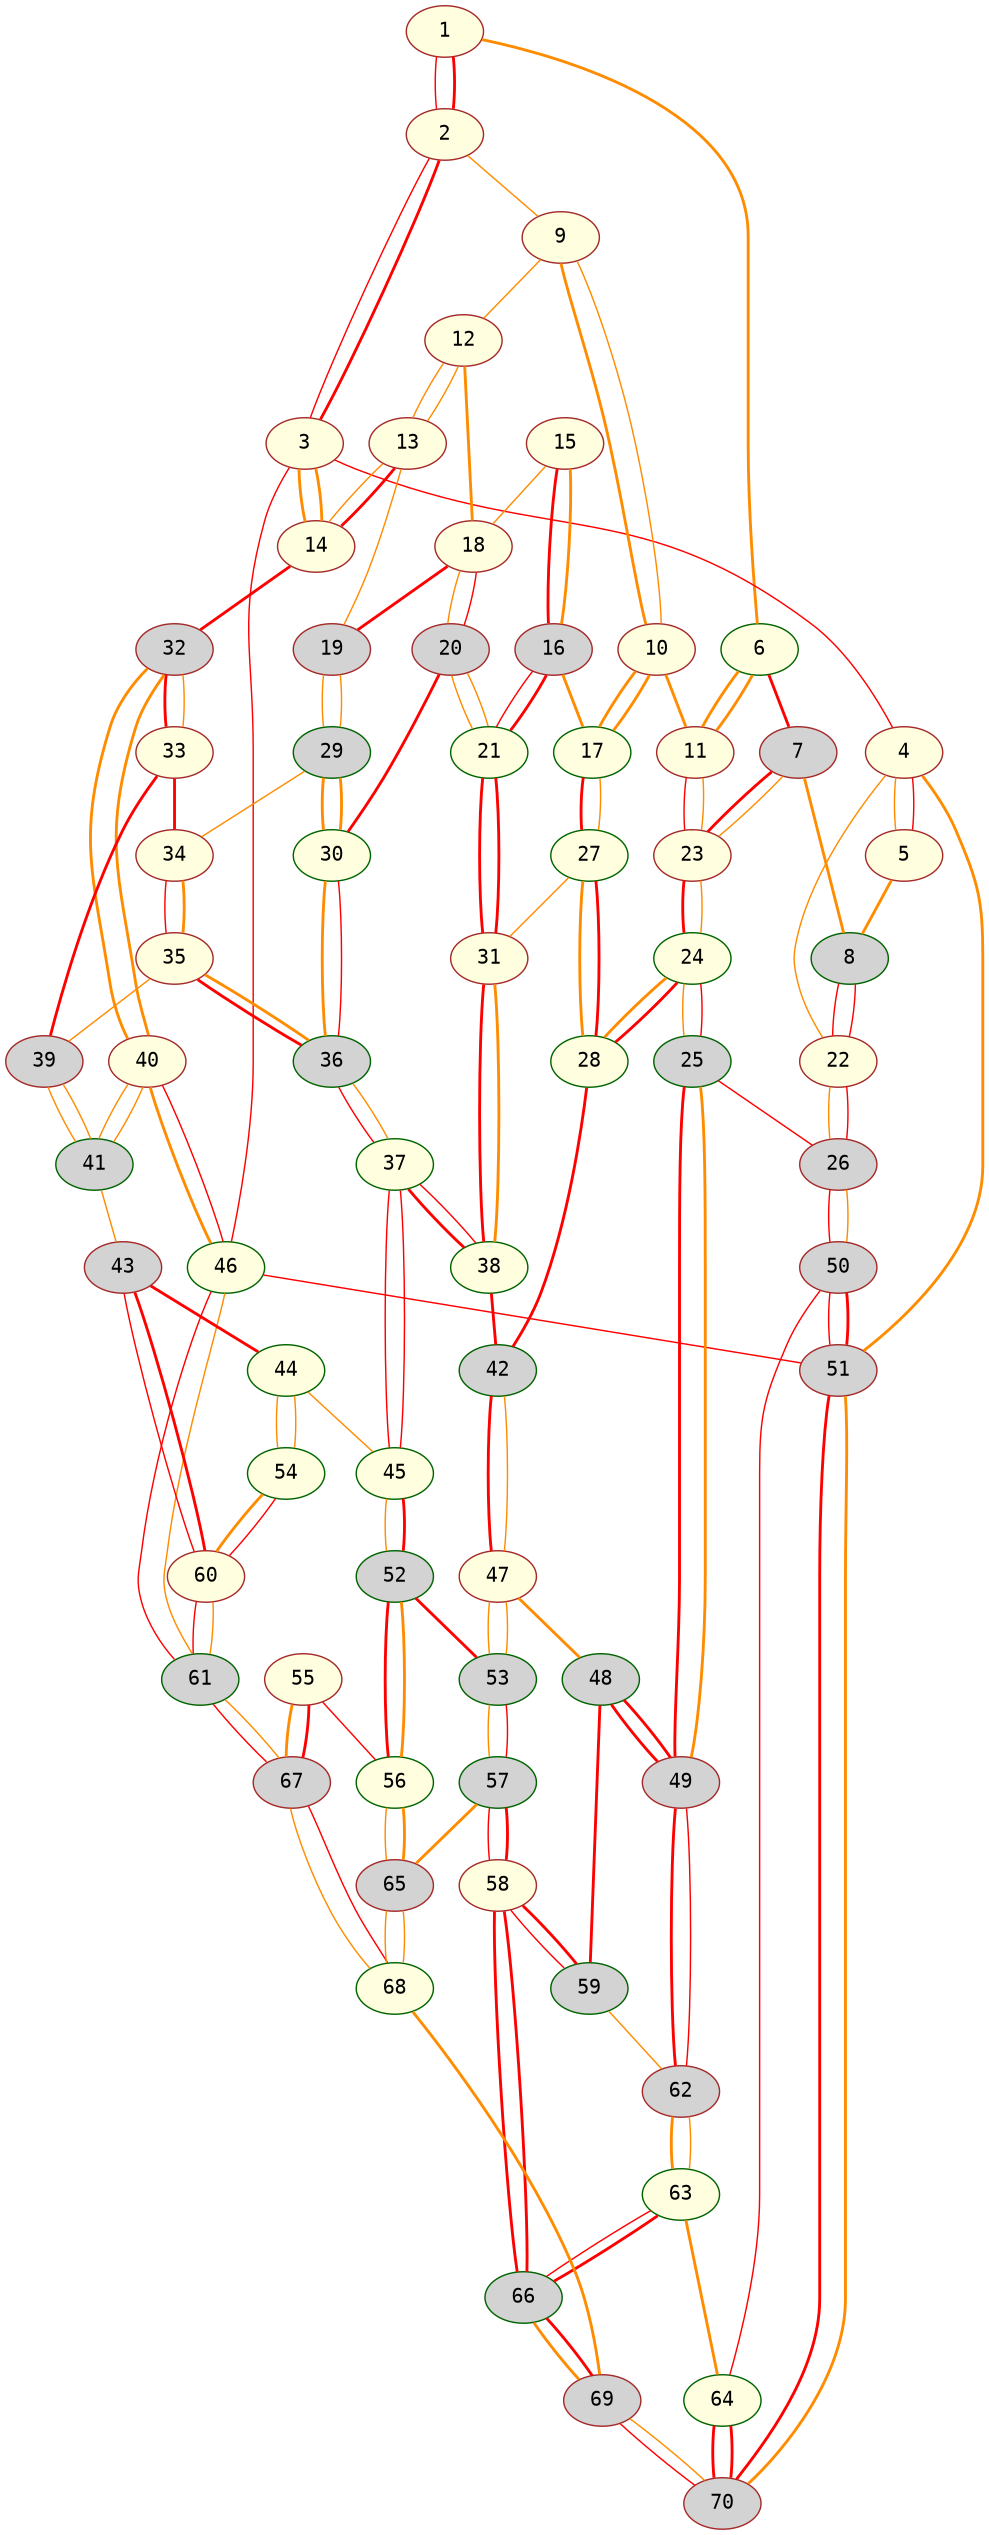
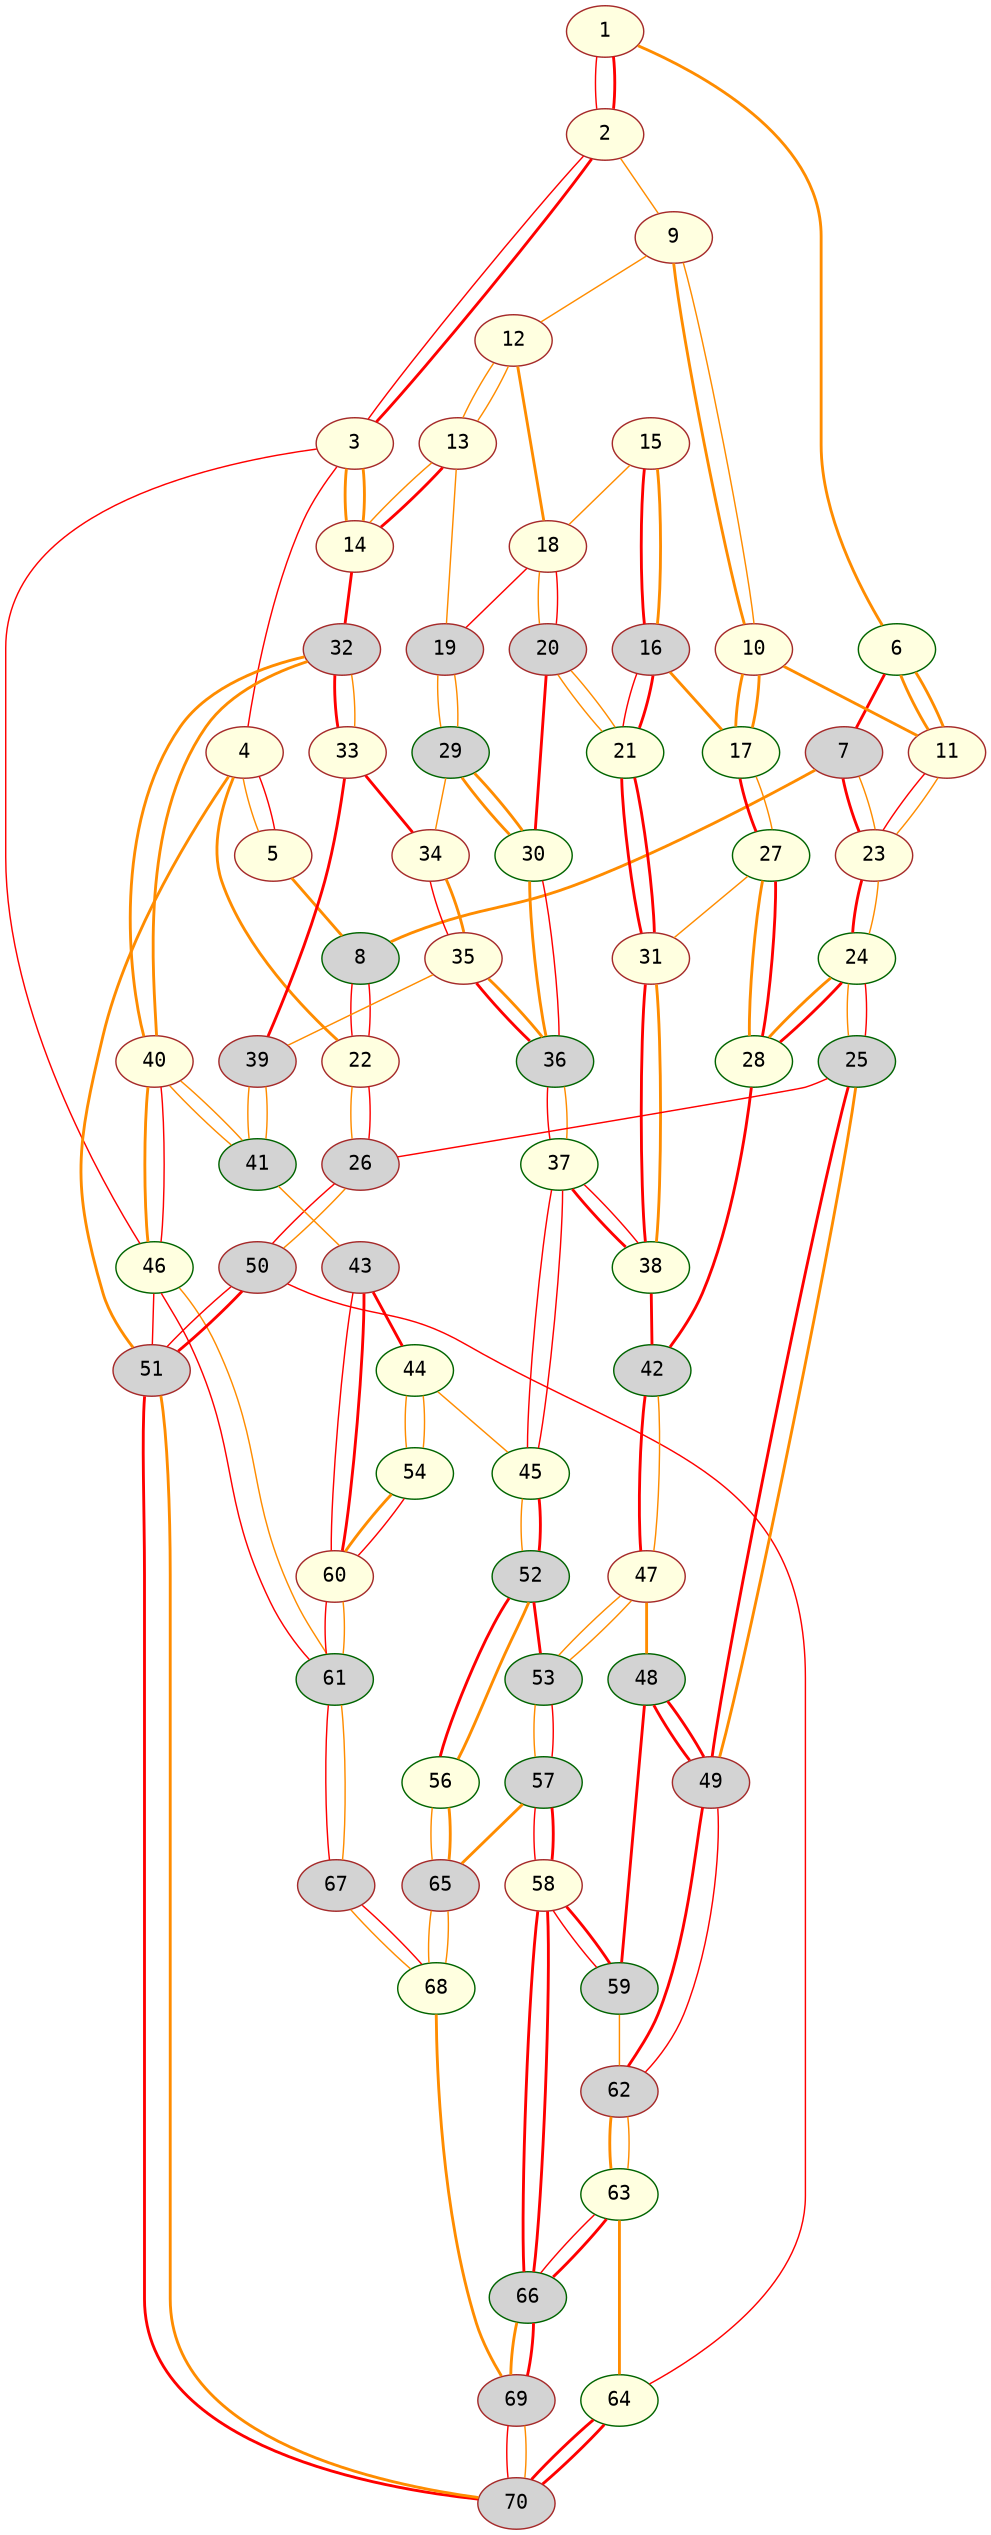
(403, 598) -> (497, 598)
(809, 899) -> (241, 923)
(303, 1679) -> none
